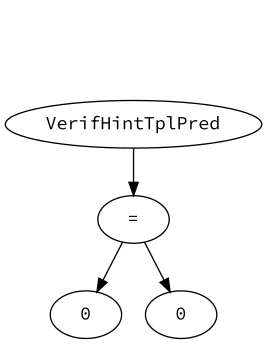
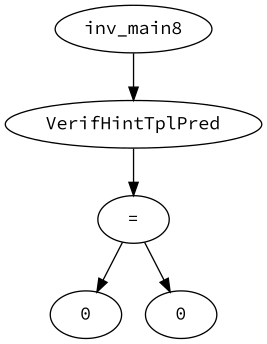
none -> (134, 29)
